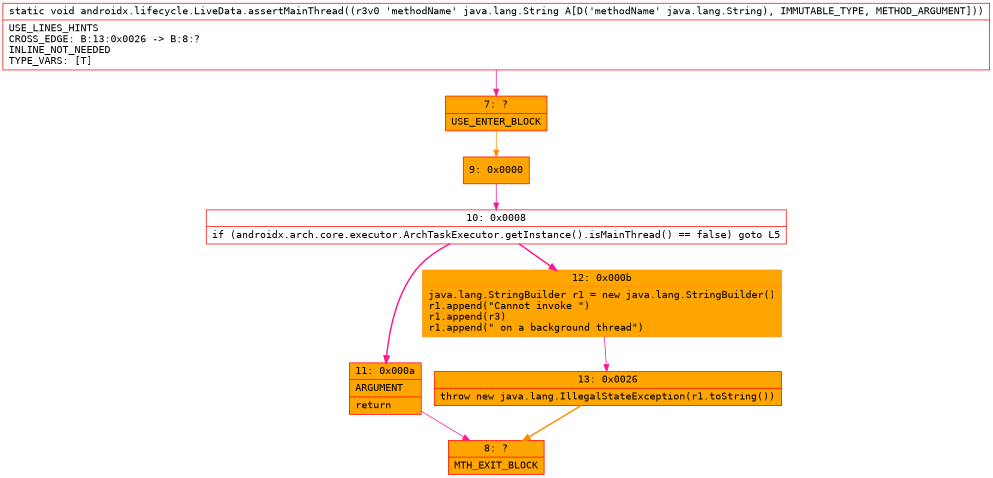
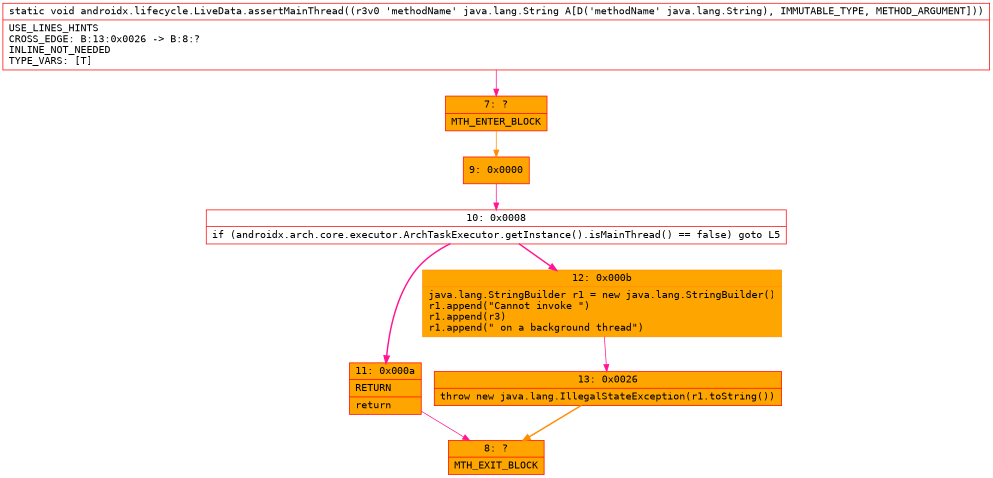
(496, 122) -> (496, 122)
(380, 388) -> (373, 388)
